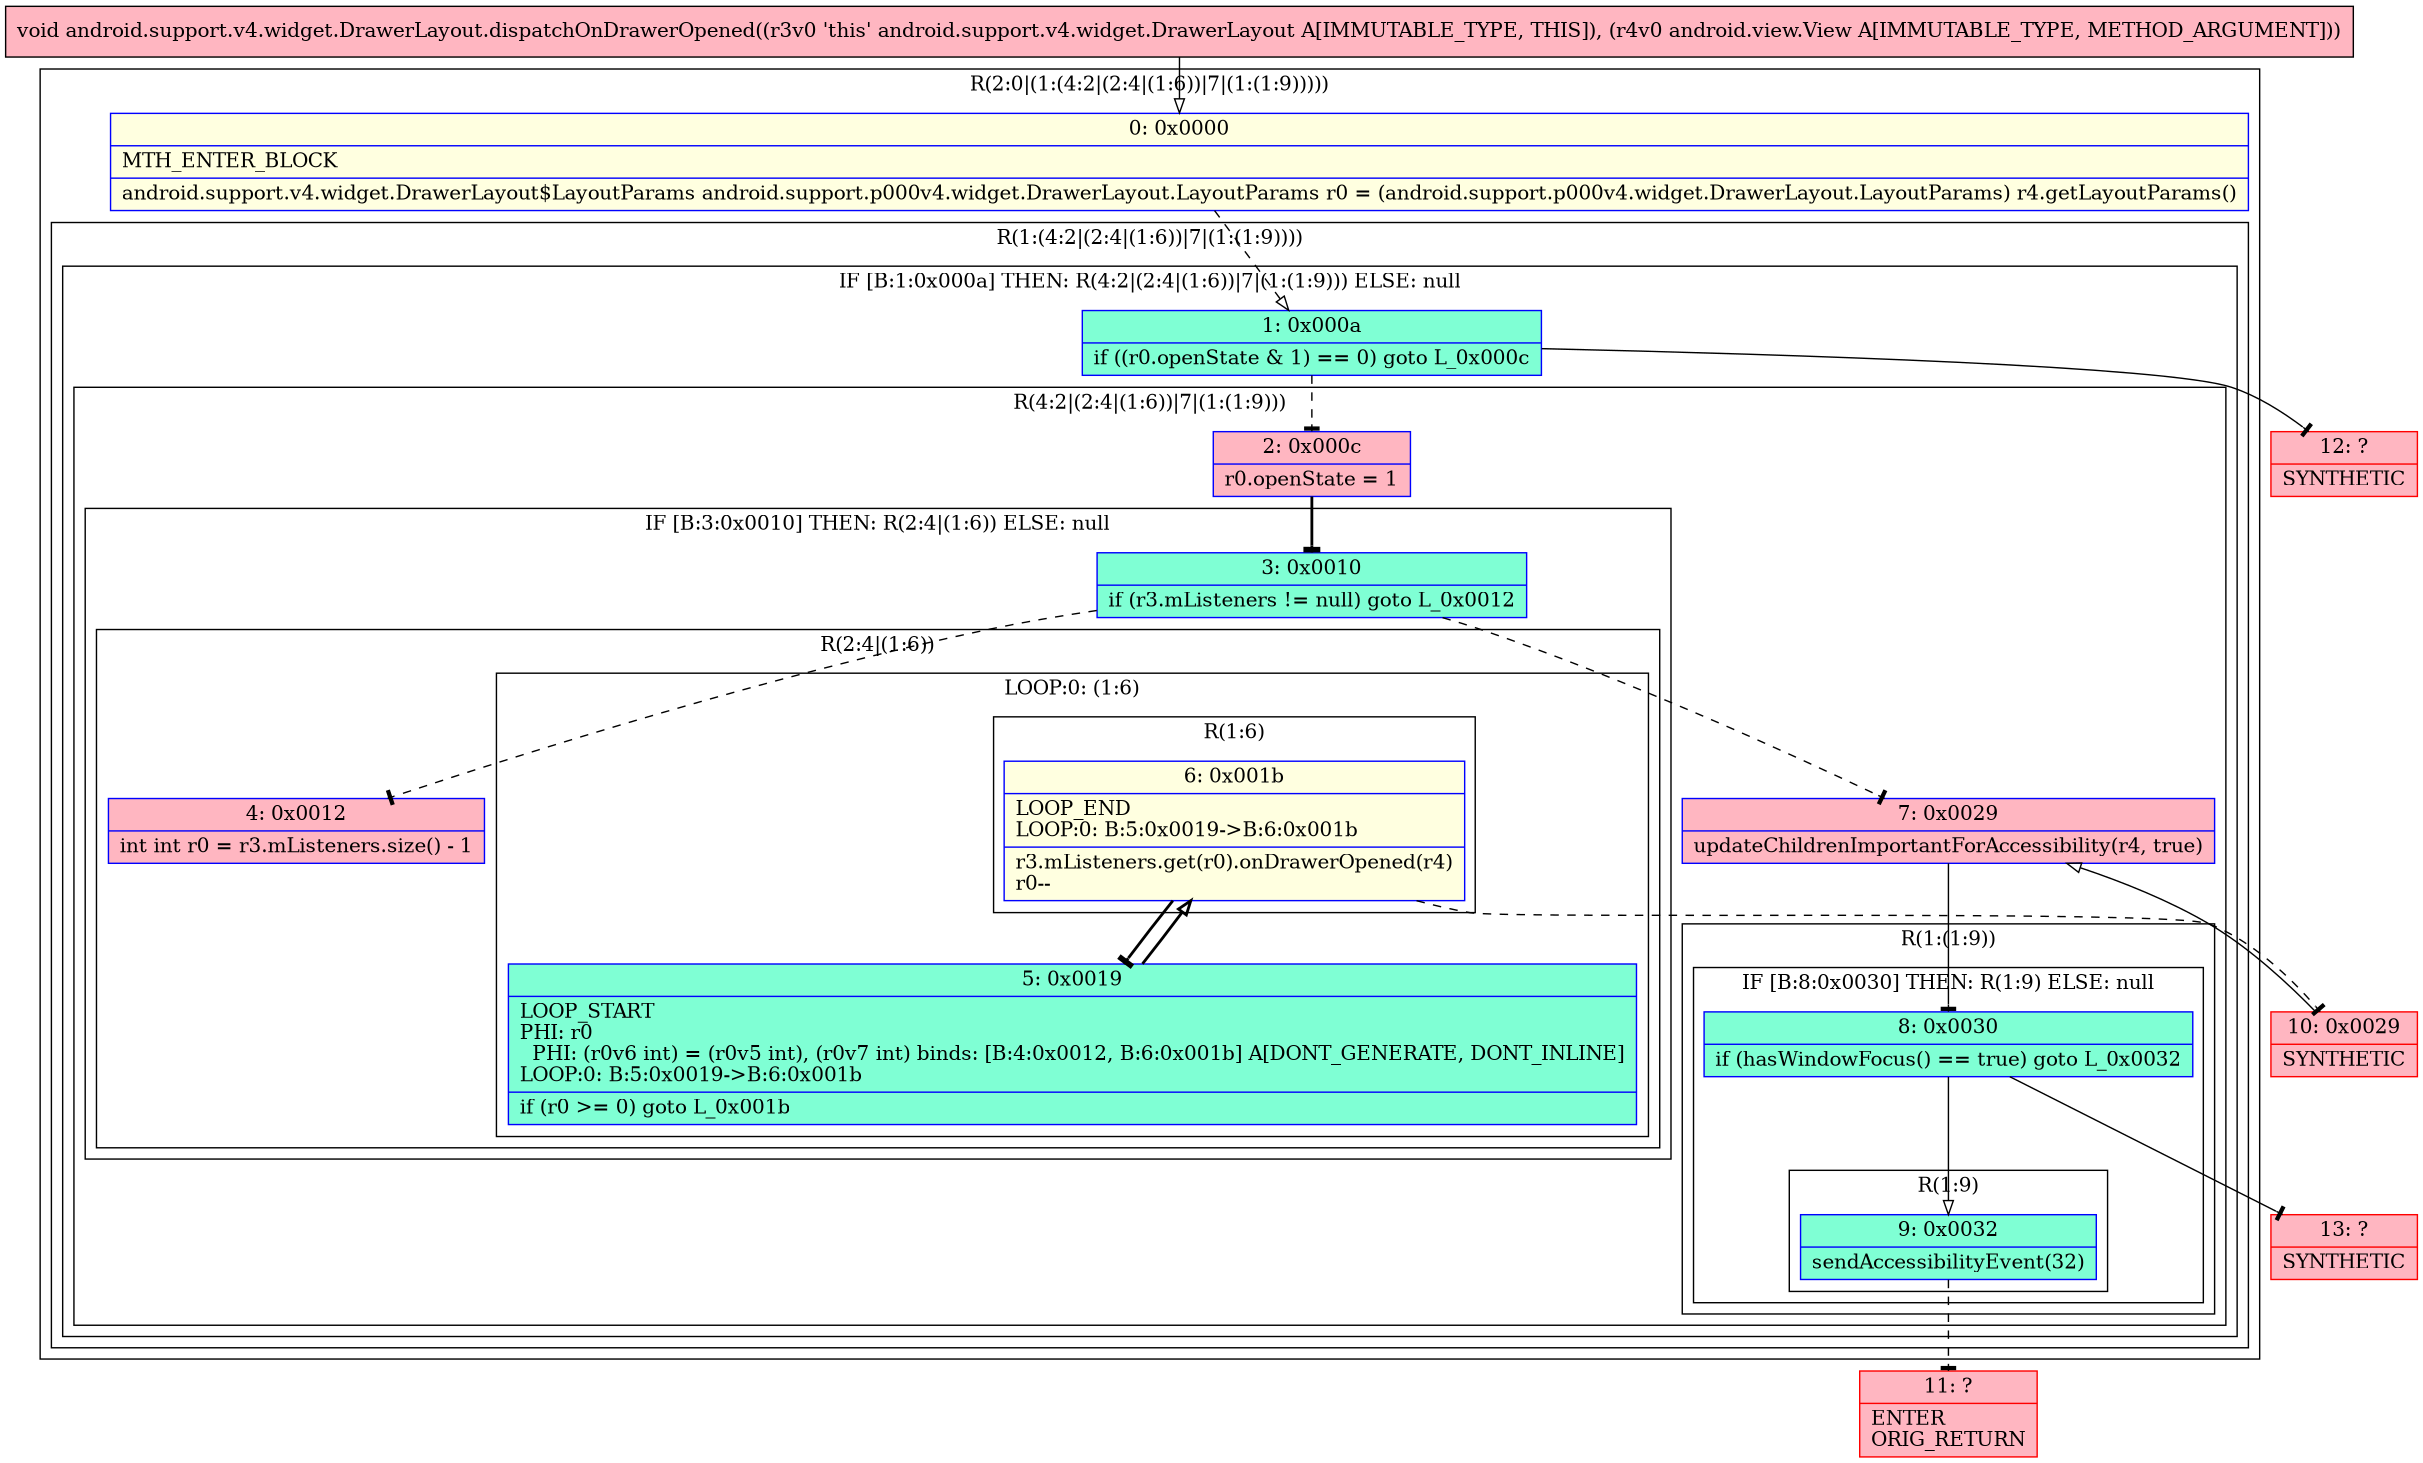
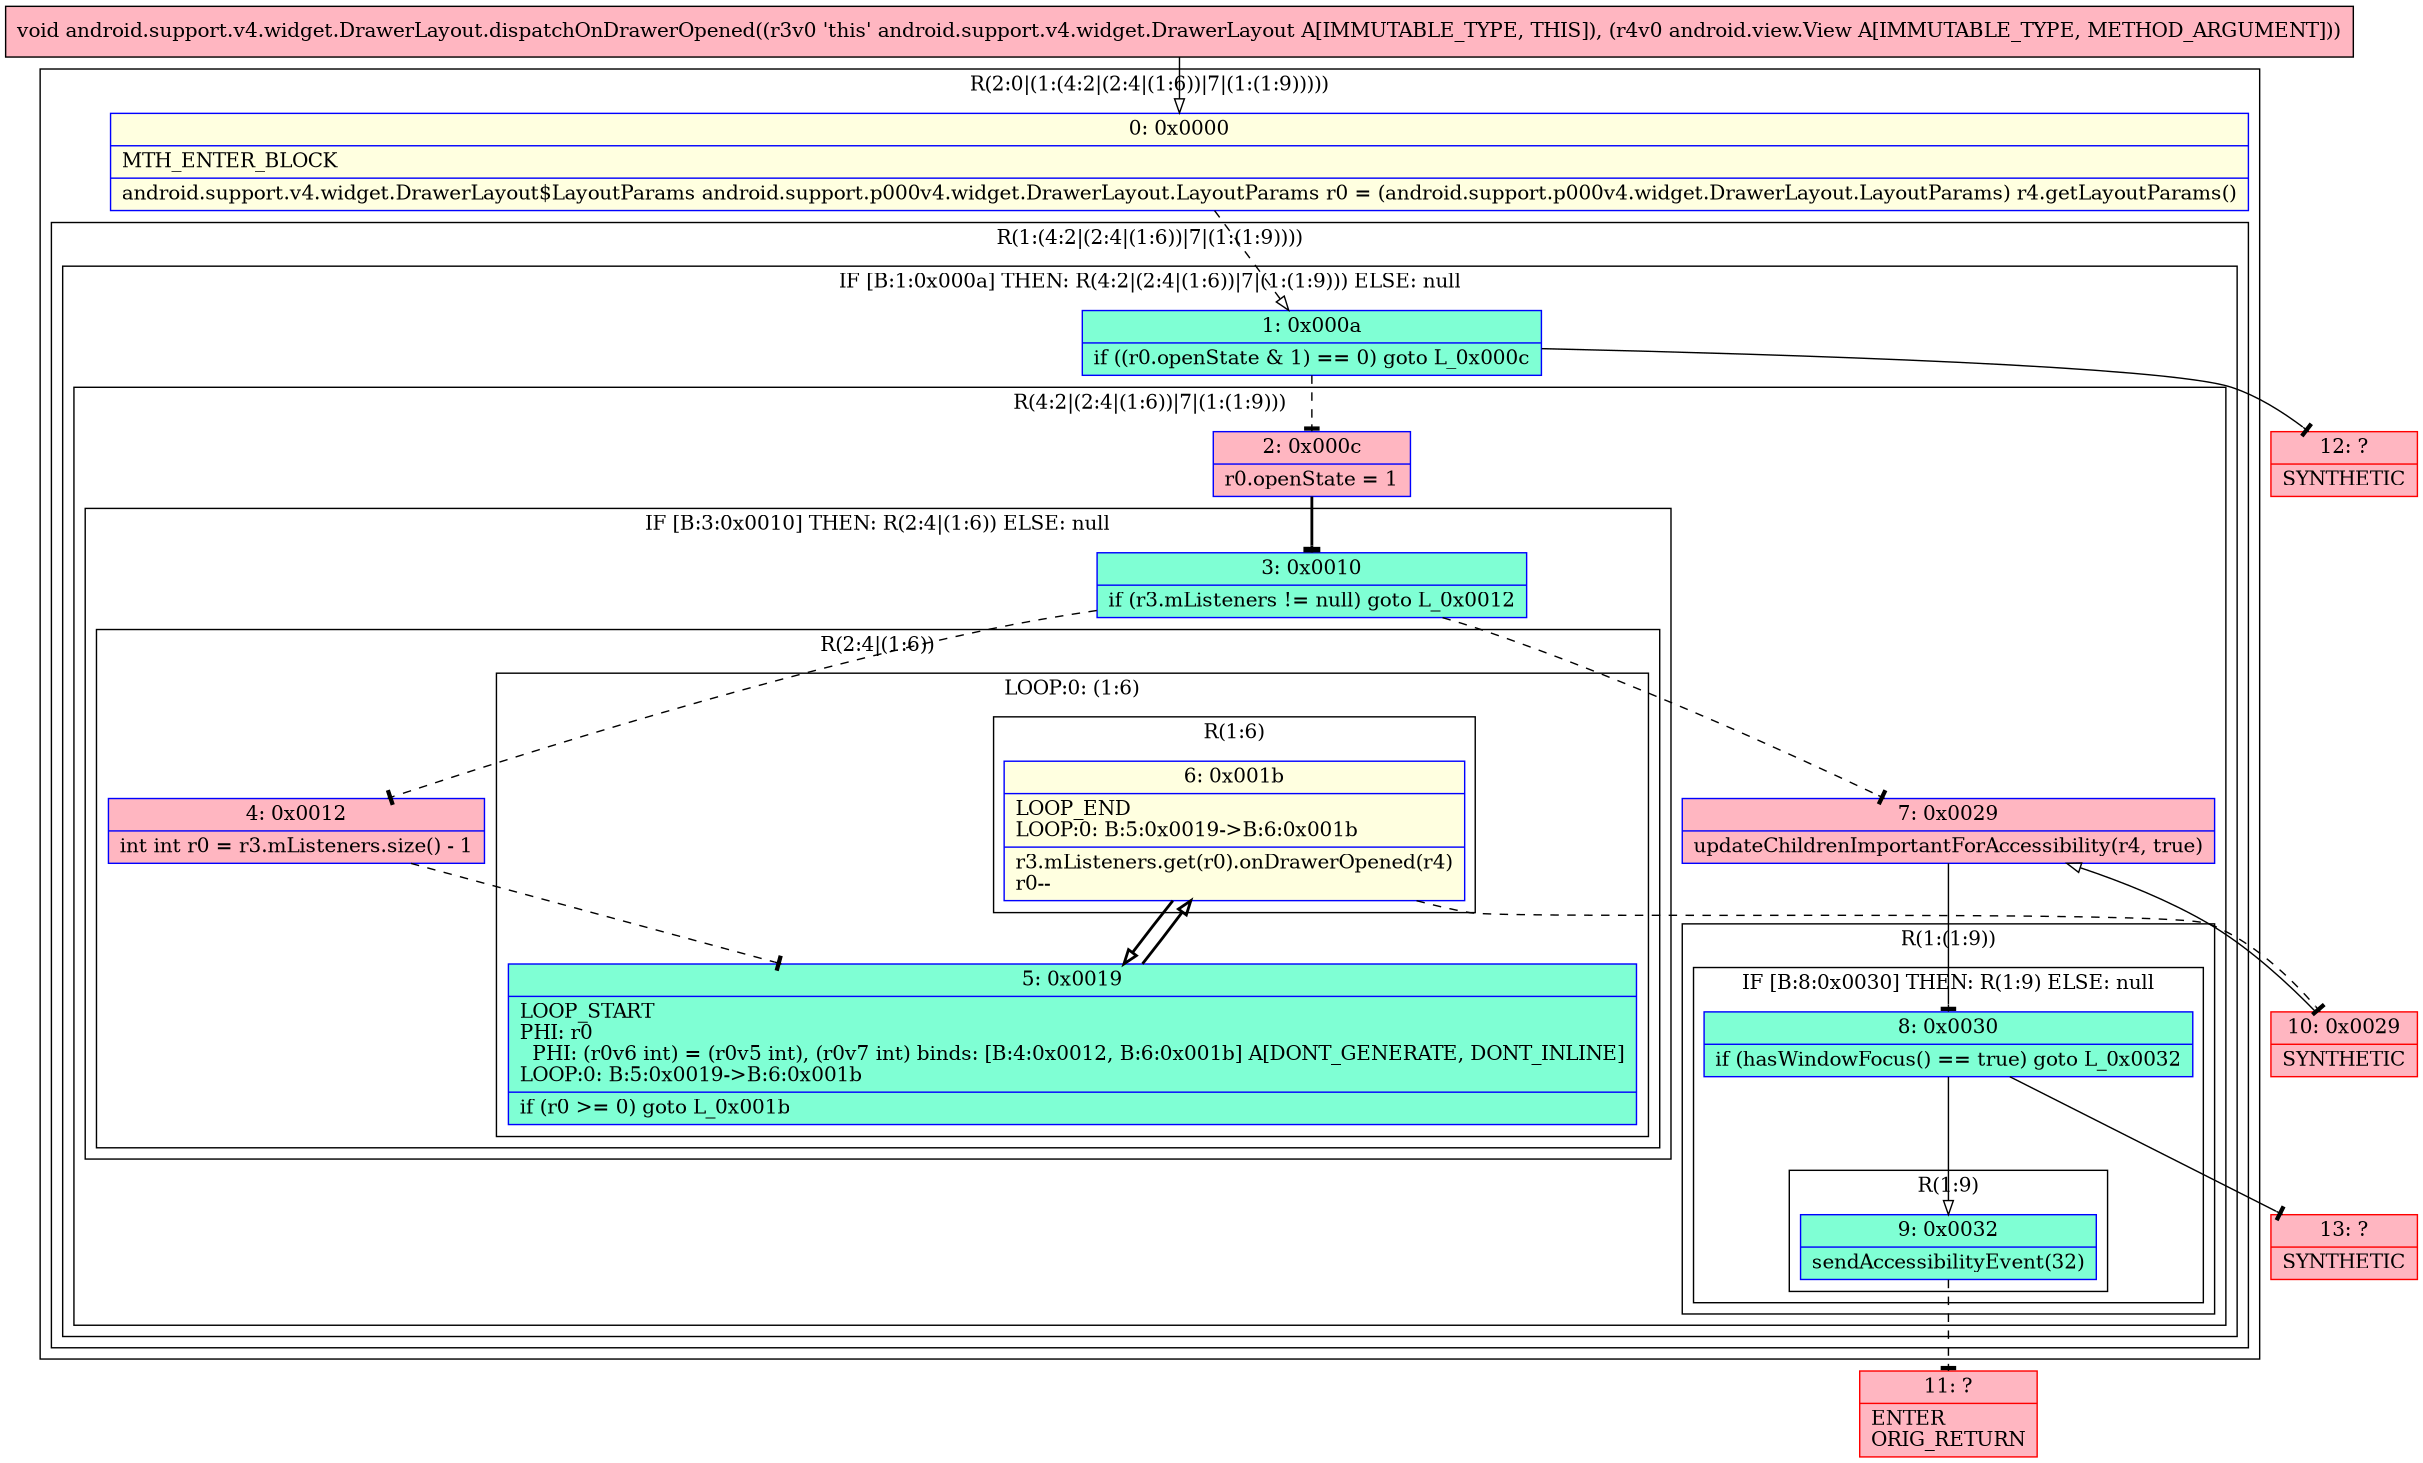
none -> (593, 913)
(1150, 929) -> (1153, 926)
